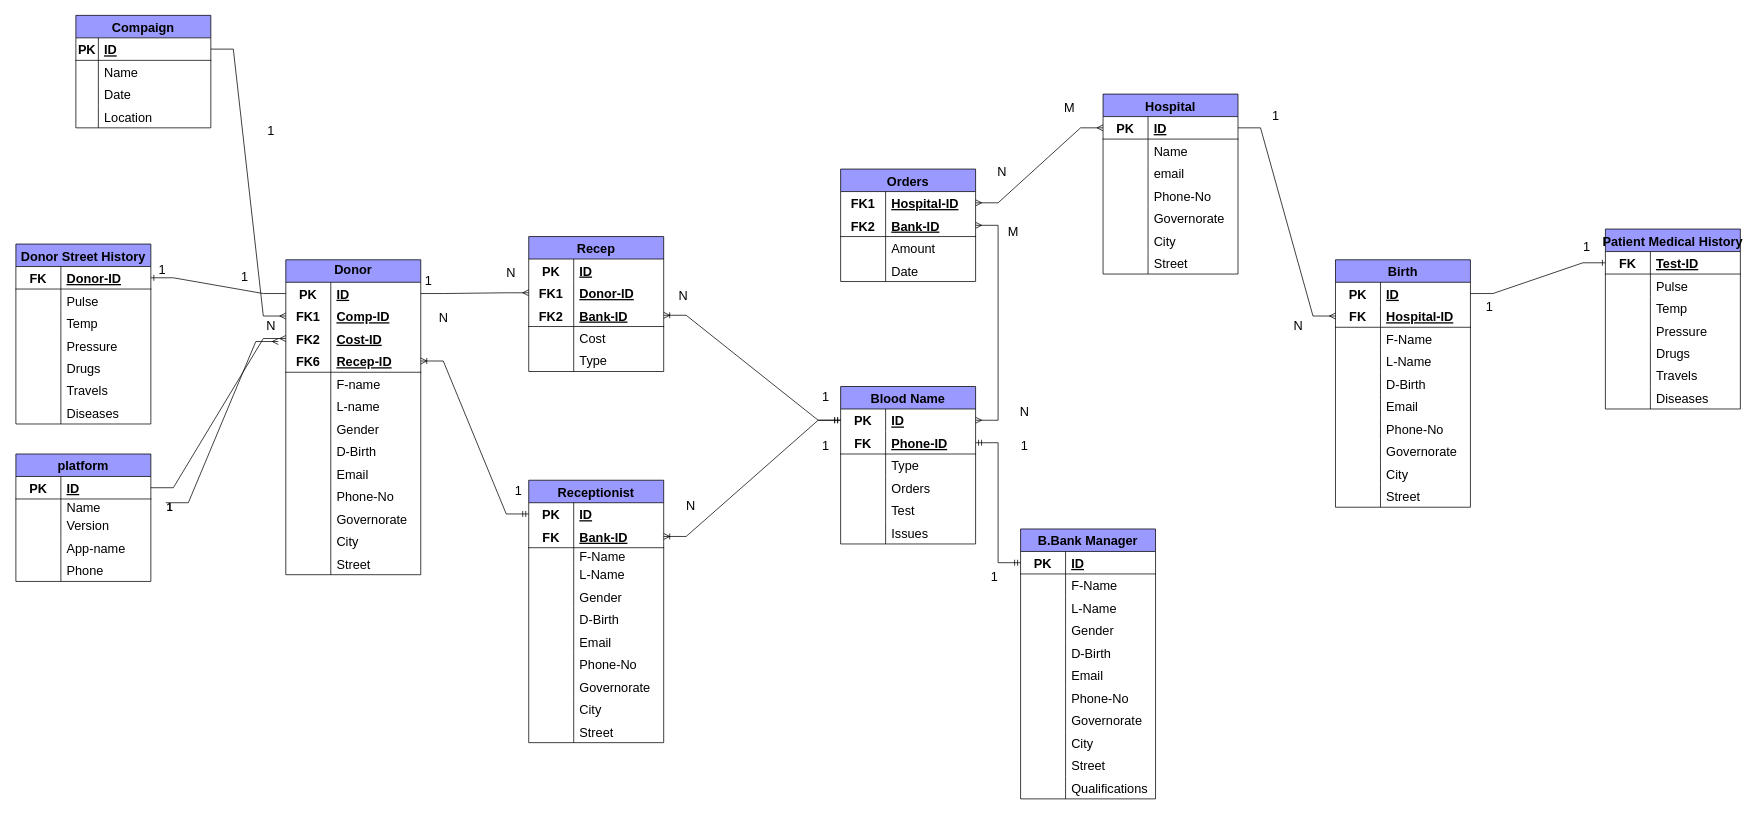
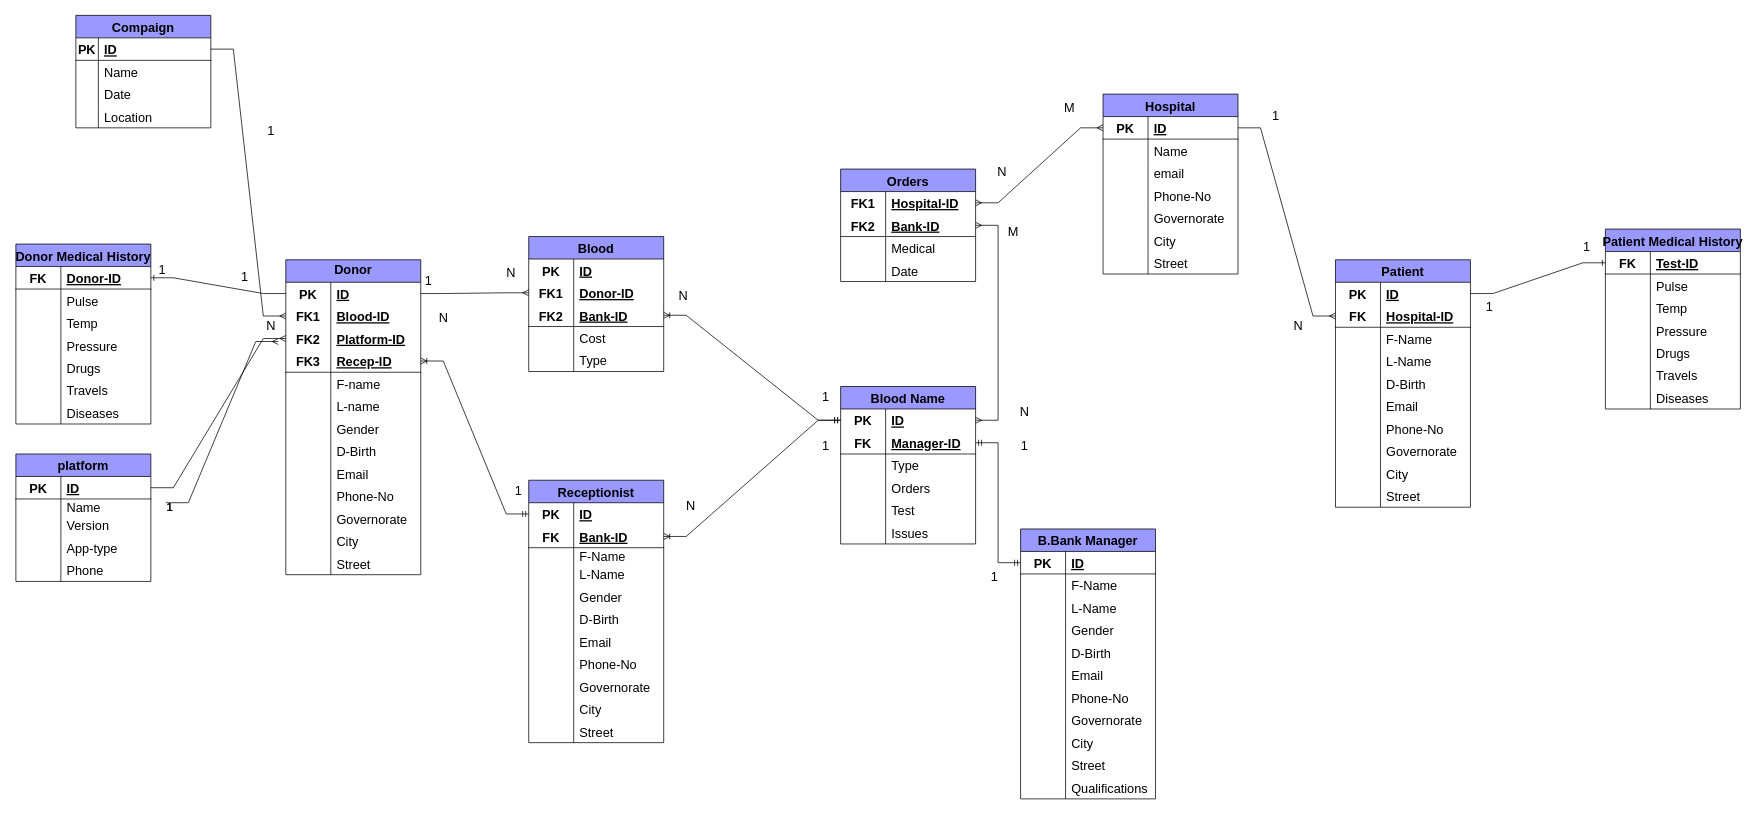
(596, 249) -> (596, 249)
(912, 249) -> (913, 249)
(83, 256) -> (83, 256)
(1403, 272) -> (1403, 272)
(361, 317) -> (363, 317)
(361, 340) -> (374, 340)
(308, 362) -> (308, 362)
(920, 444) -> (927, 444)
(95, 549) -> (95, 549)
